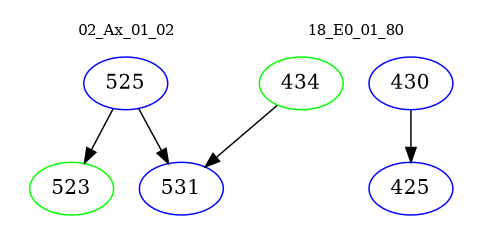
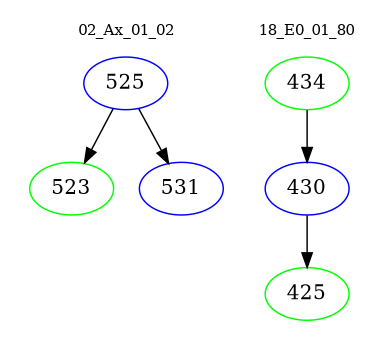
(257, 122) -> (307, 129)
(411, 189) -> (307, 294)
